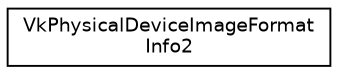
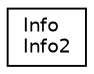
(169, 37) -> (47, 37)
